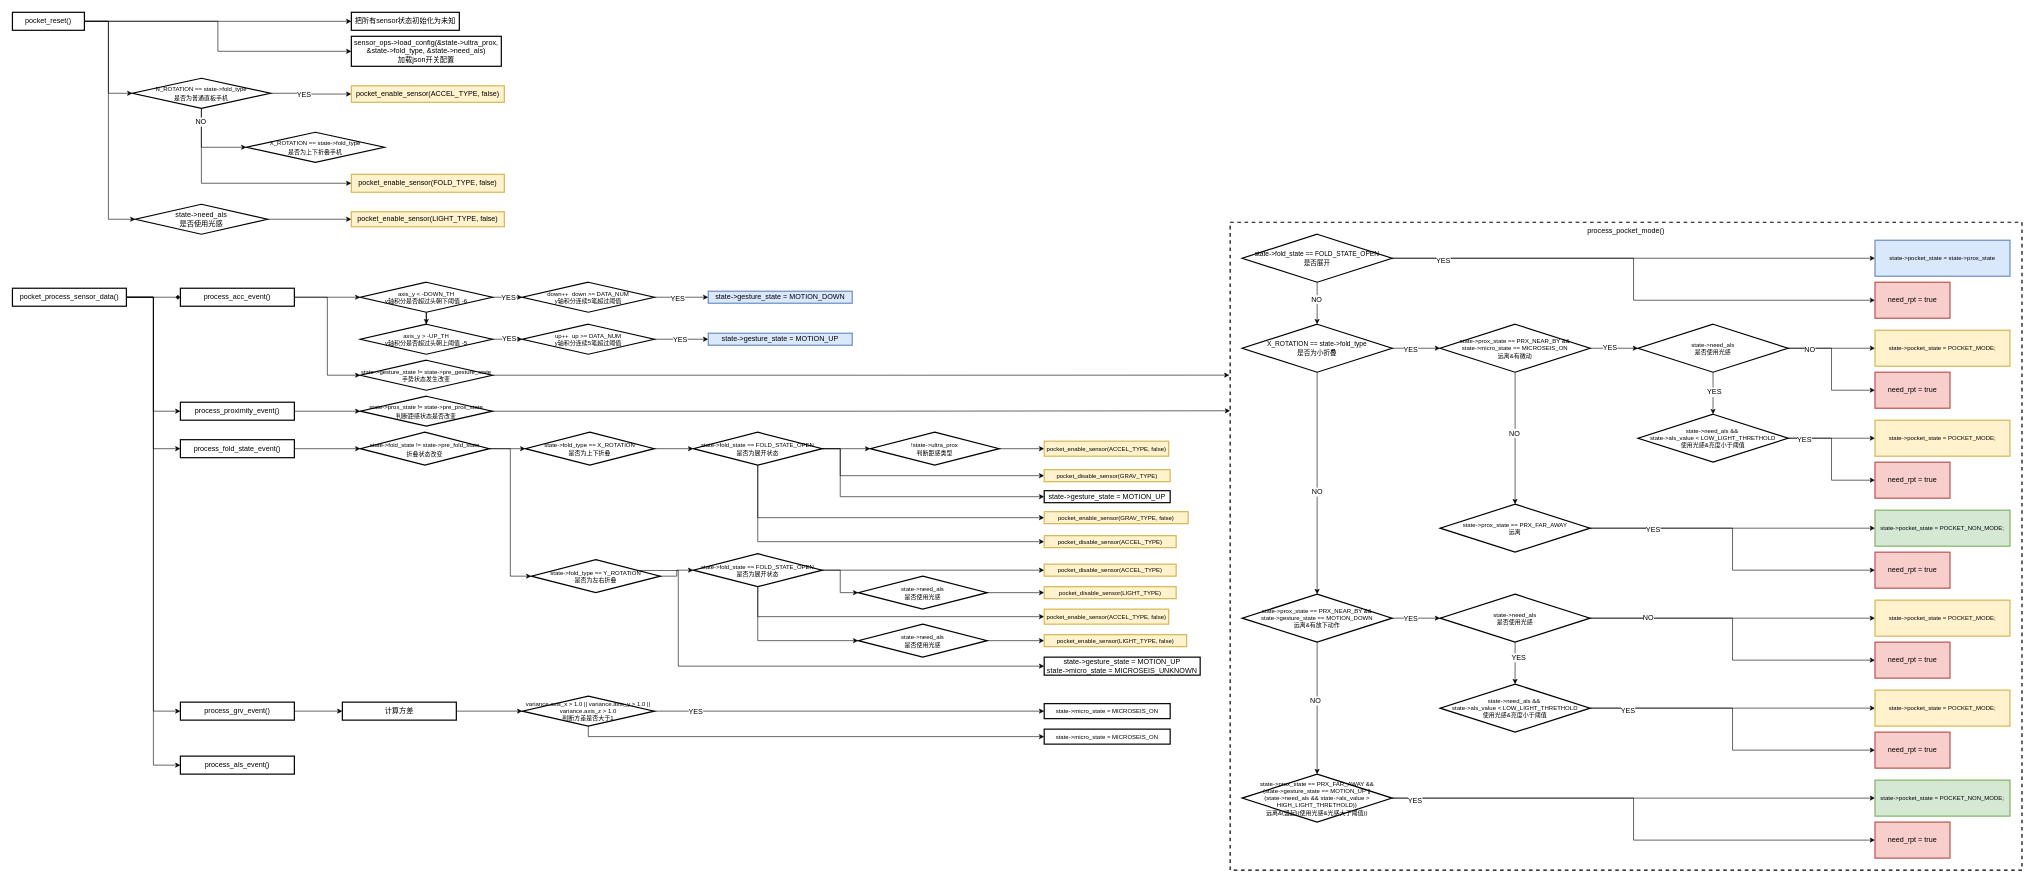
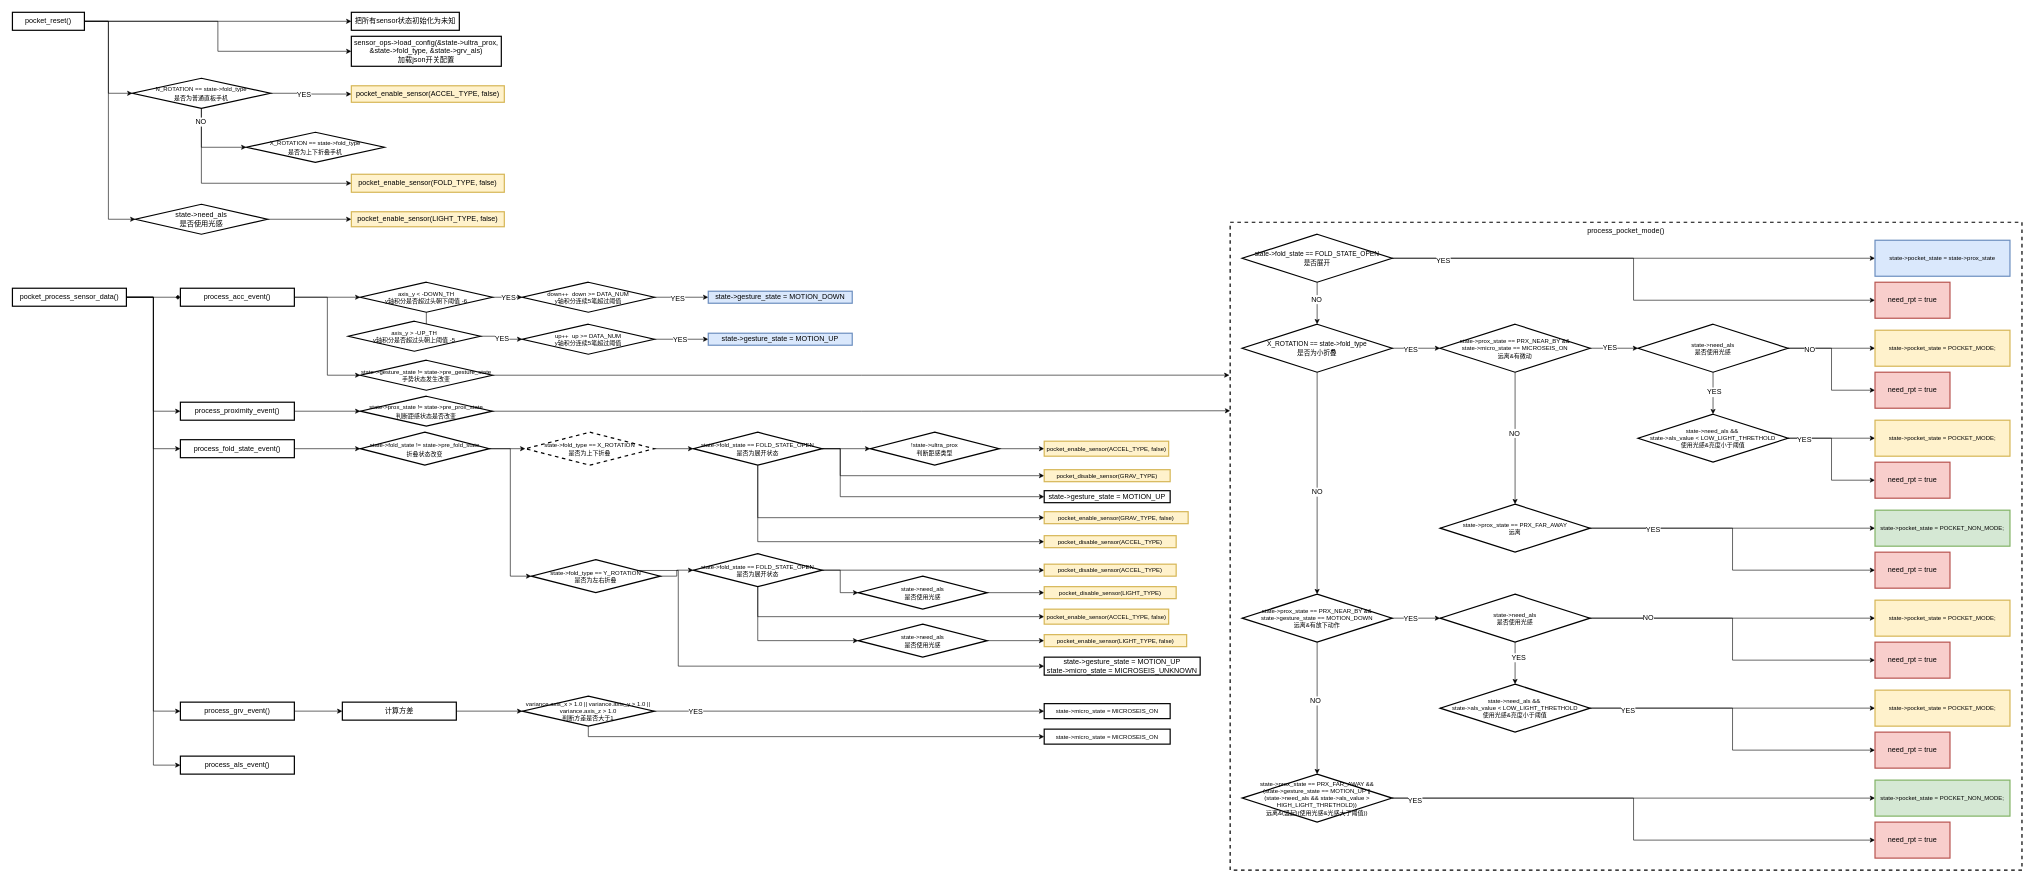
(426, 51) -> (426, 51)
(426, 339) -> (414, 336)
(590, 449) -> (590, 449)
